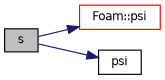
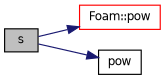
(120, 17) -> (120, 17)
(120, 62) -> (120, 62)
